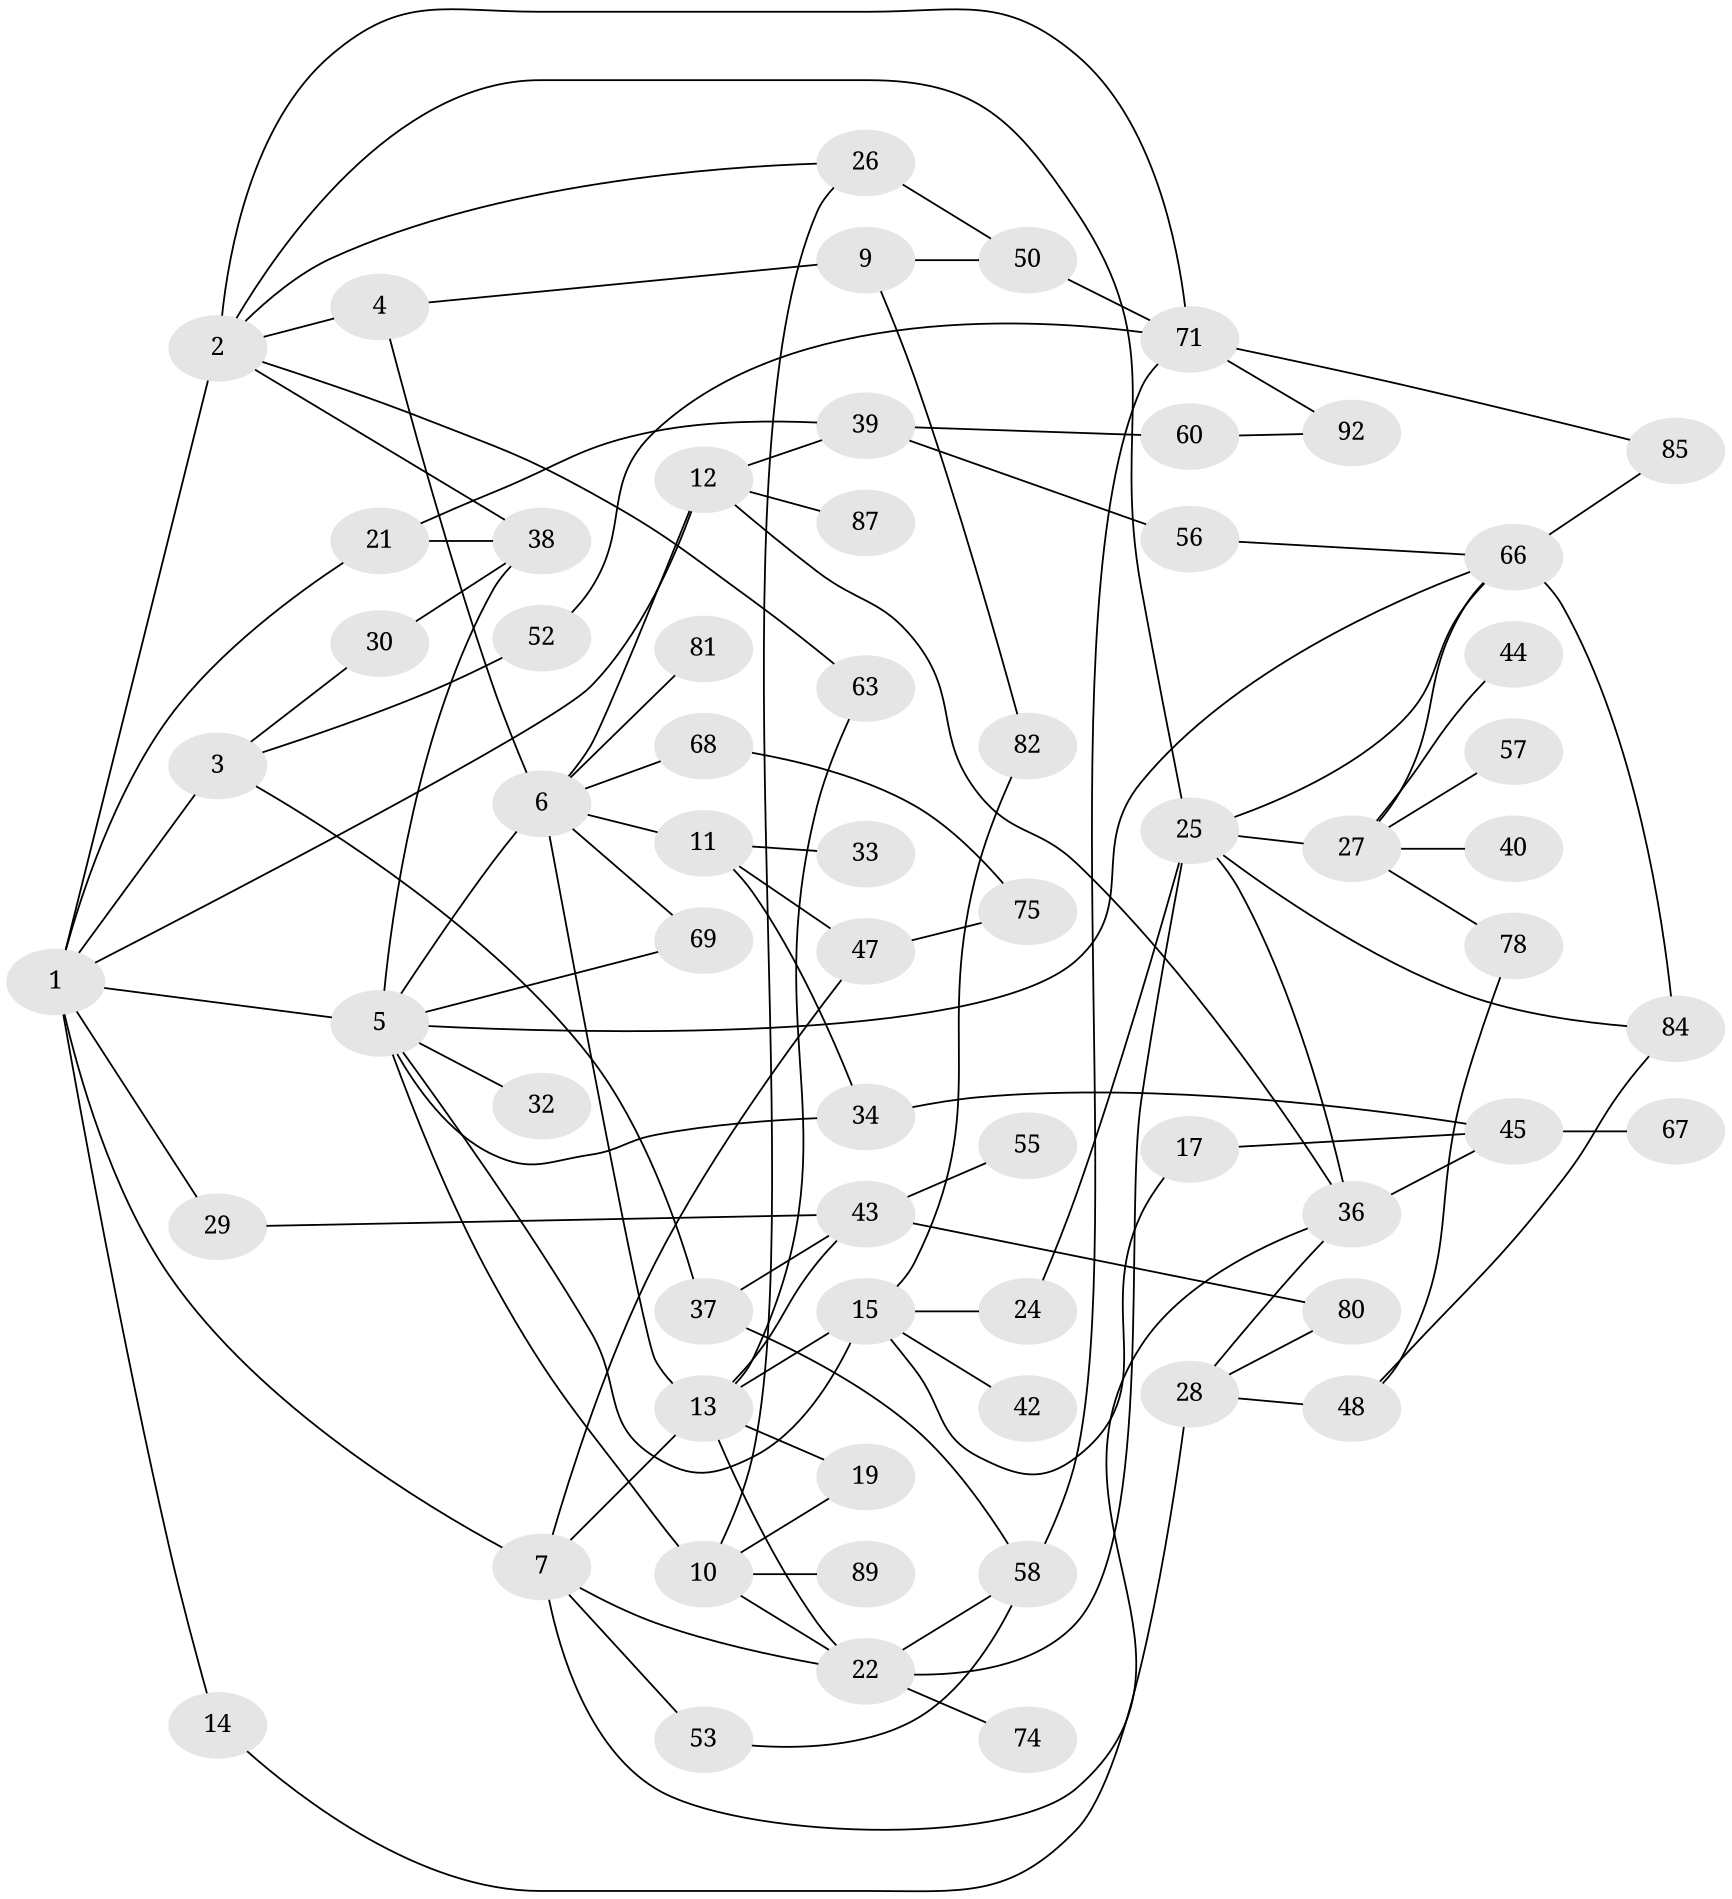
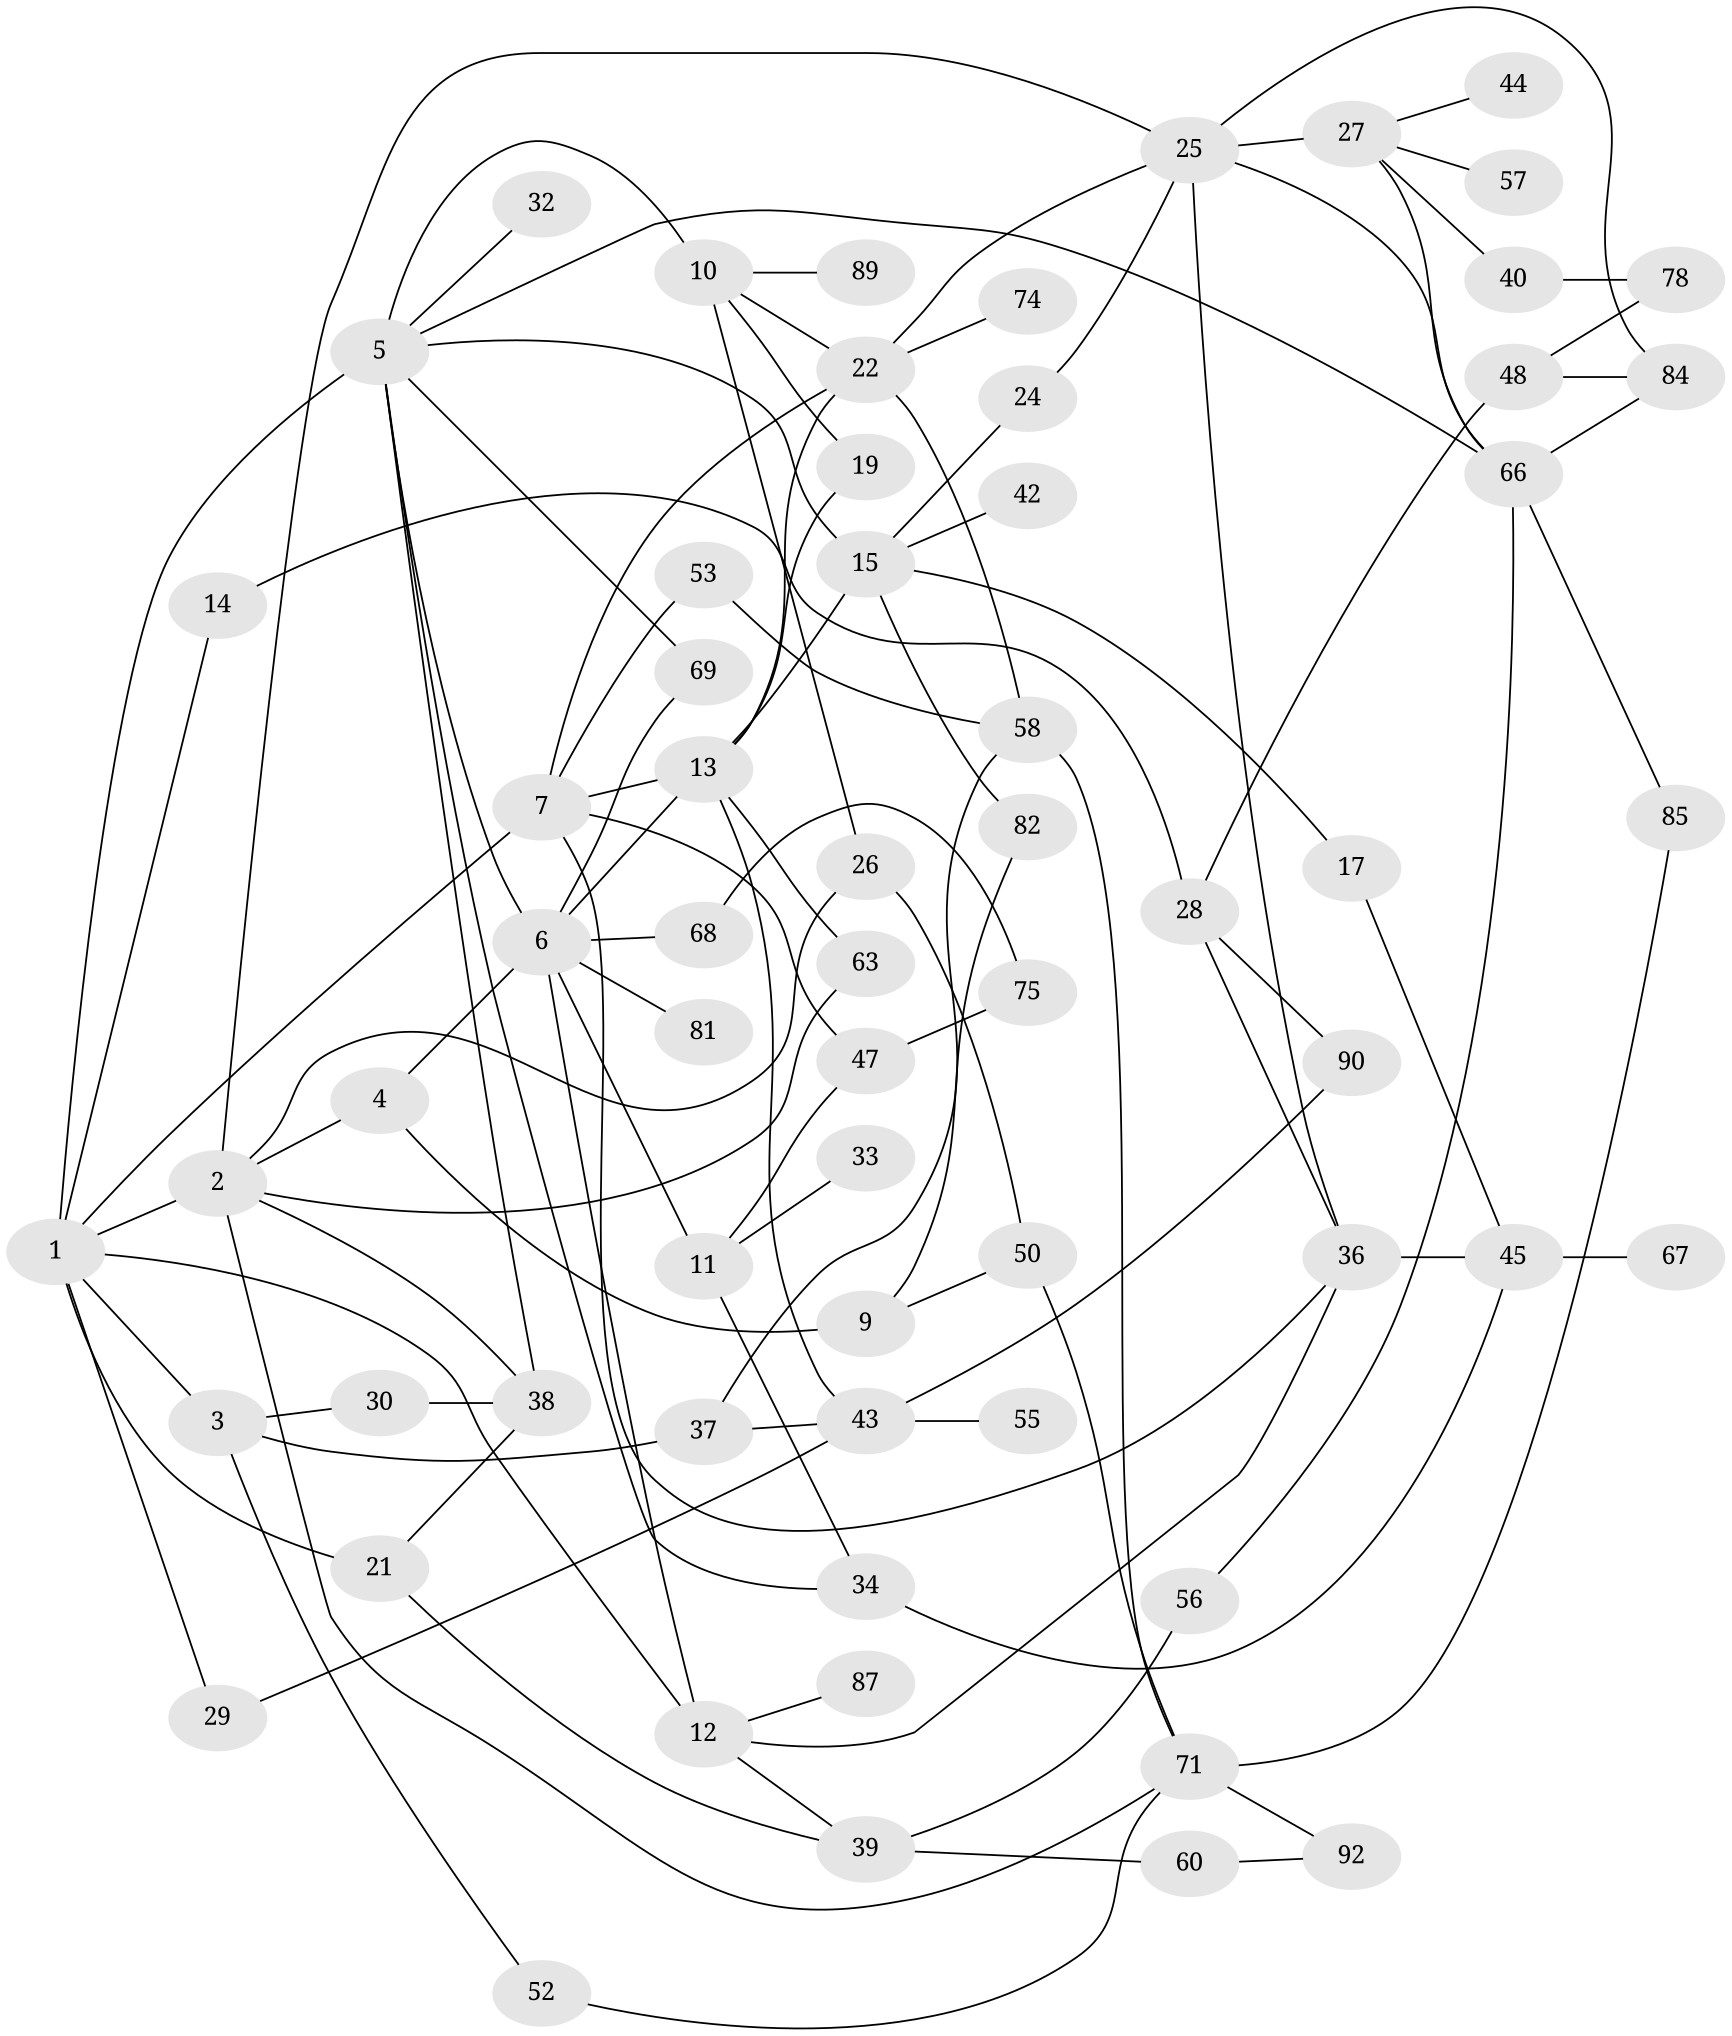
(1433, 897) -> (1595, 280)
(1352, 1311) -> (1352, 1063)
